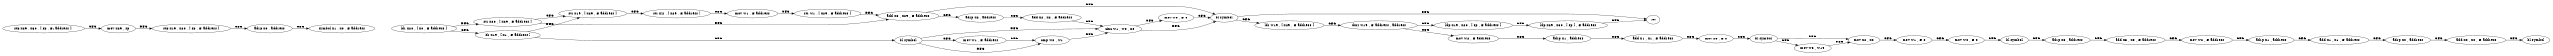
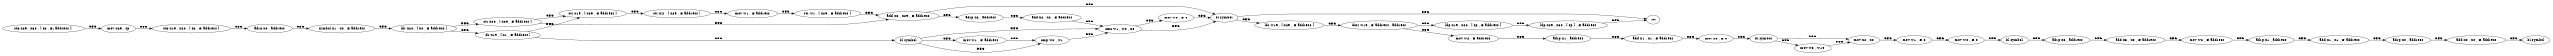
(144, 27) -> (144, 27)
none -> (382, 29)
